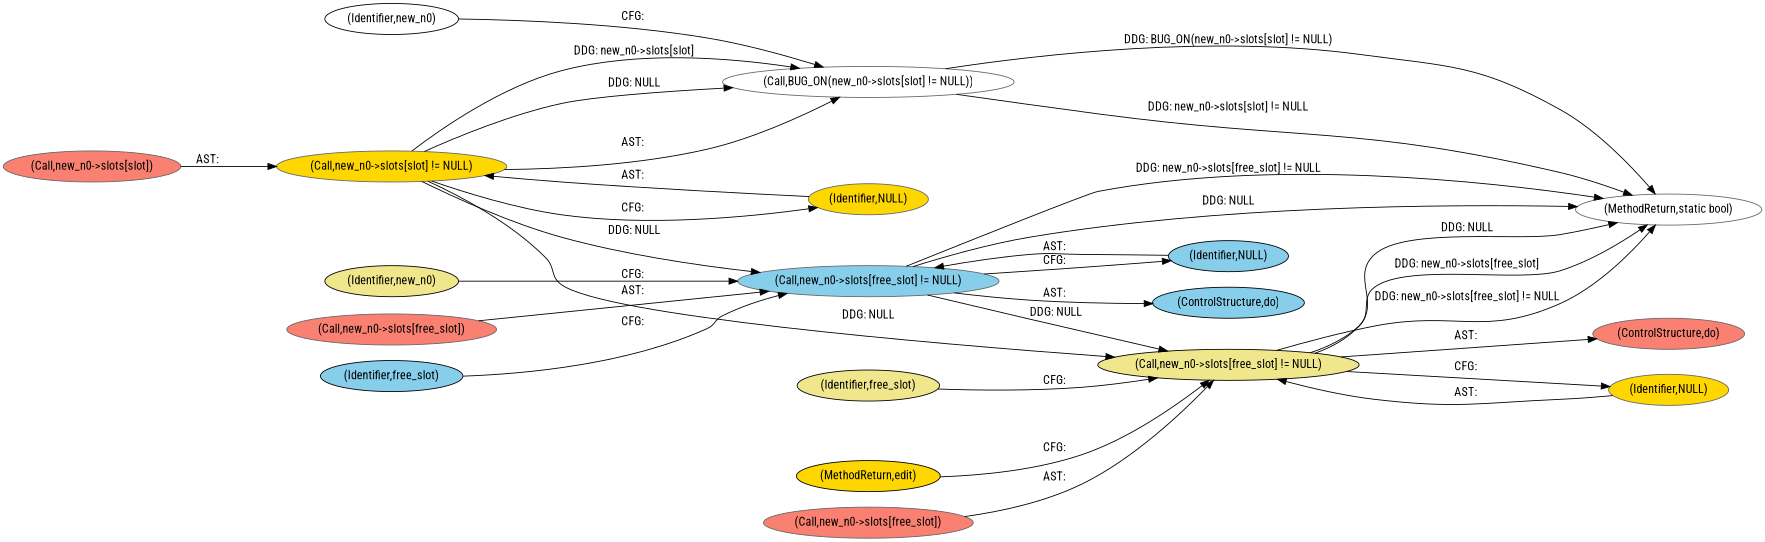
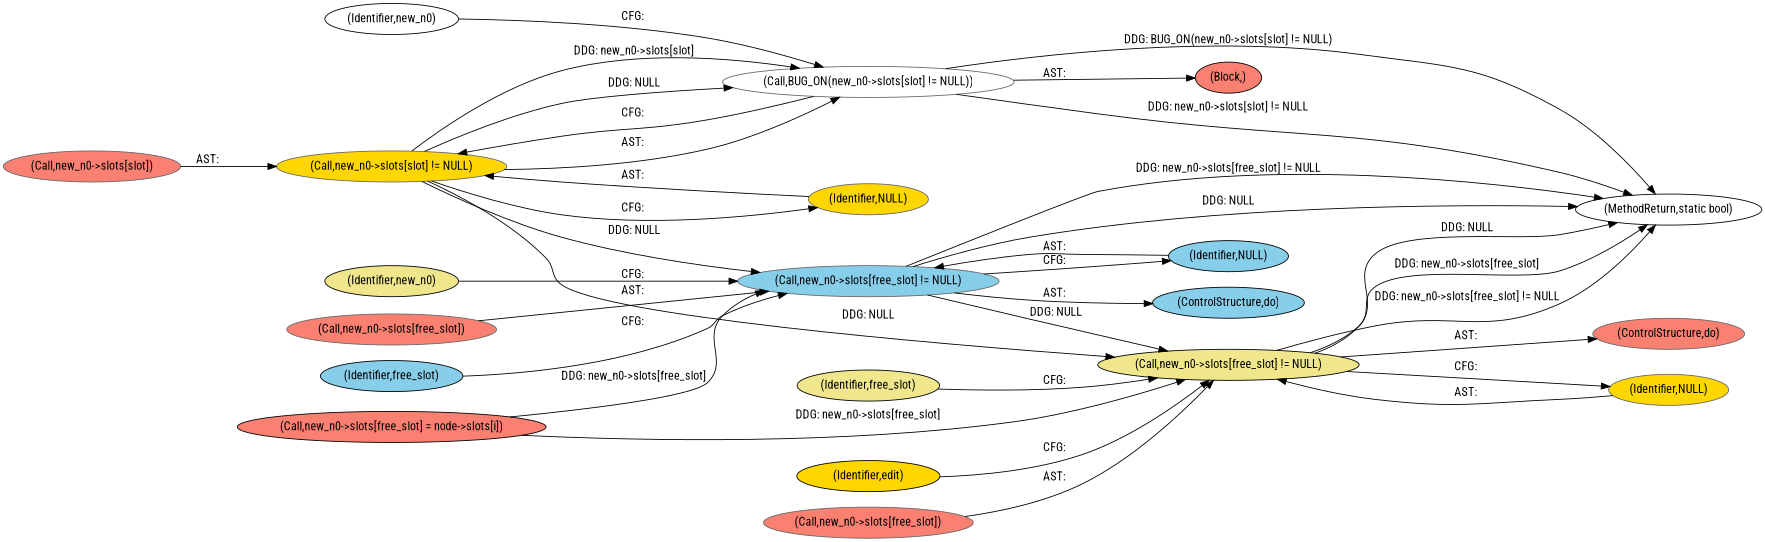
none -> (1228, 78)
none -> (641, 128)
(1669, 210) -> (1669, 210)
none -> (392, 427)
(868, 476) -> (868, 476)
